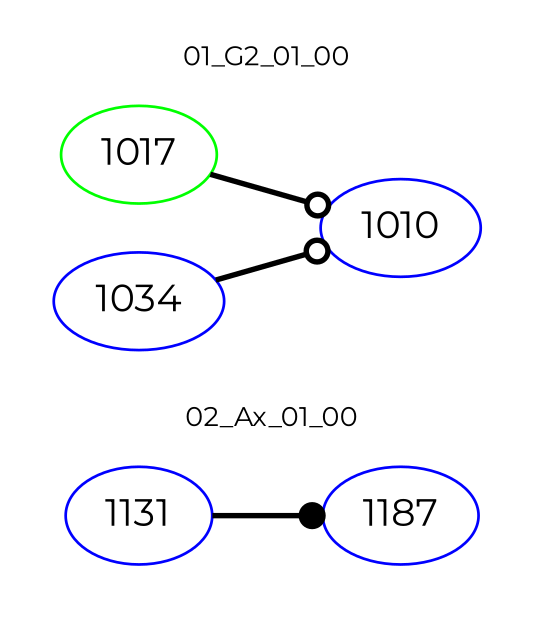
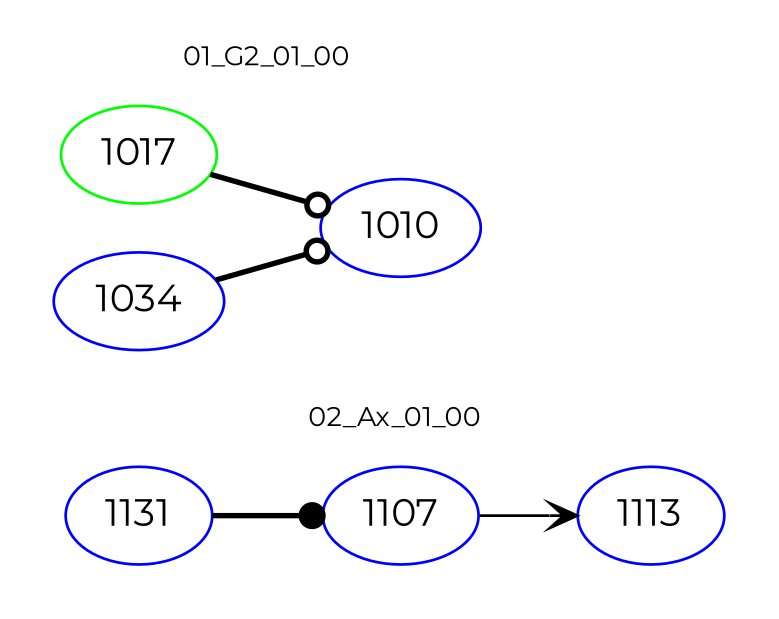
(401, 516) -> (401, 516)
none -> (651, 516)
